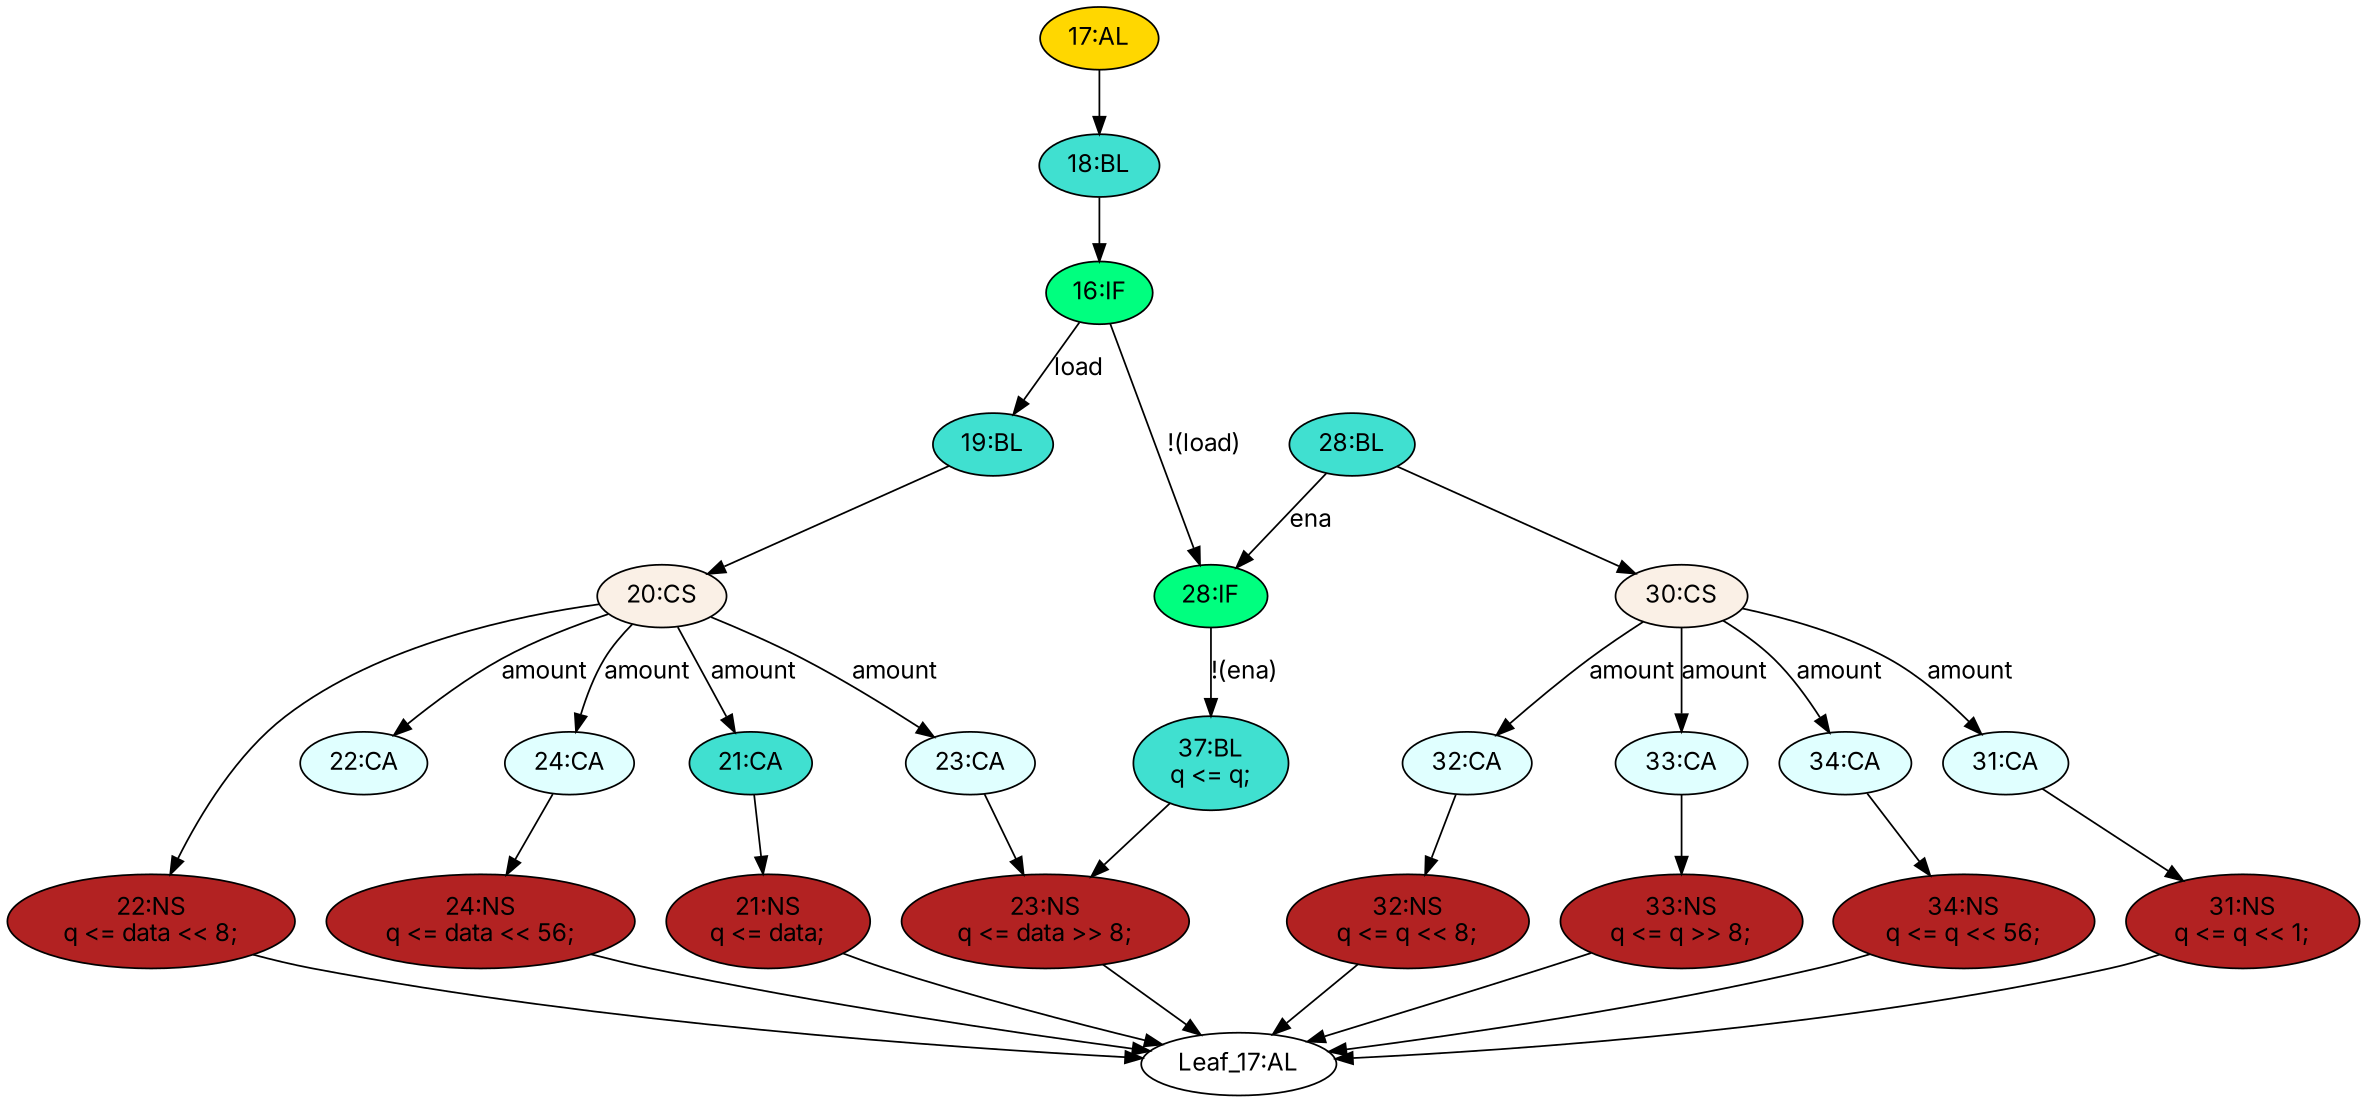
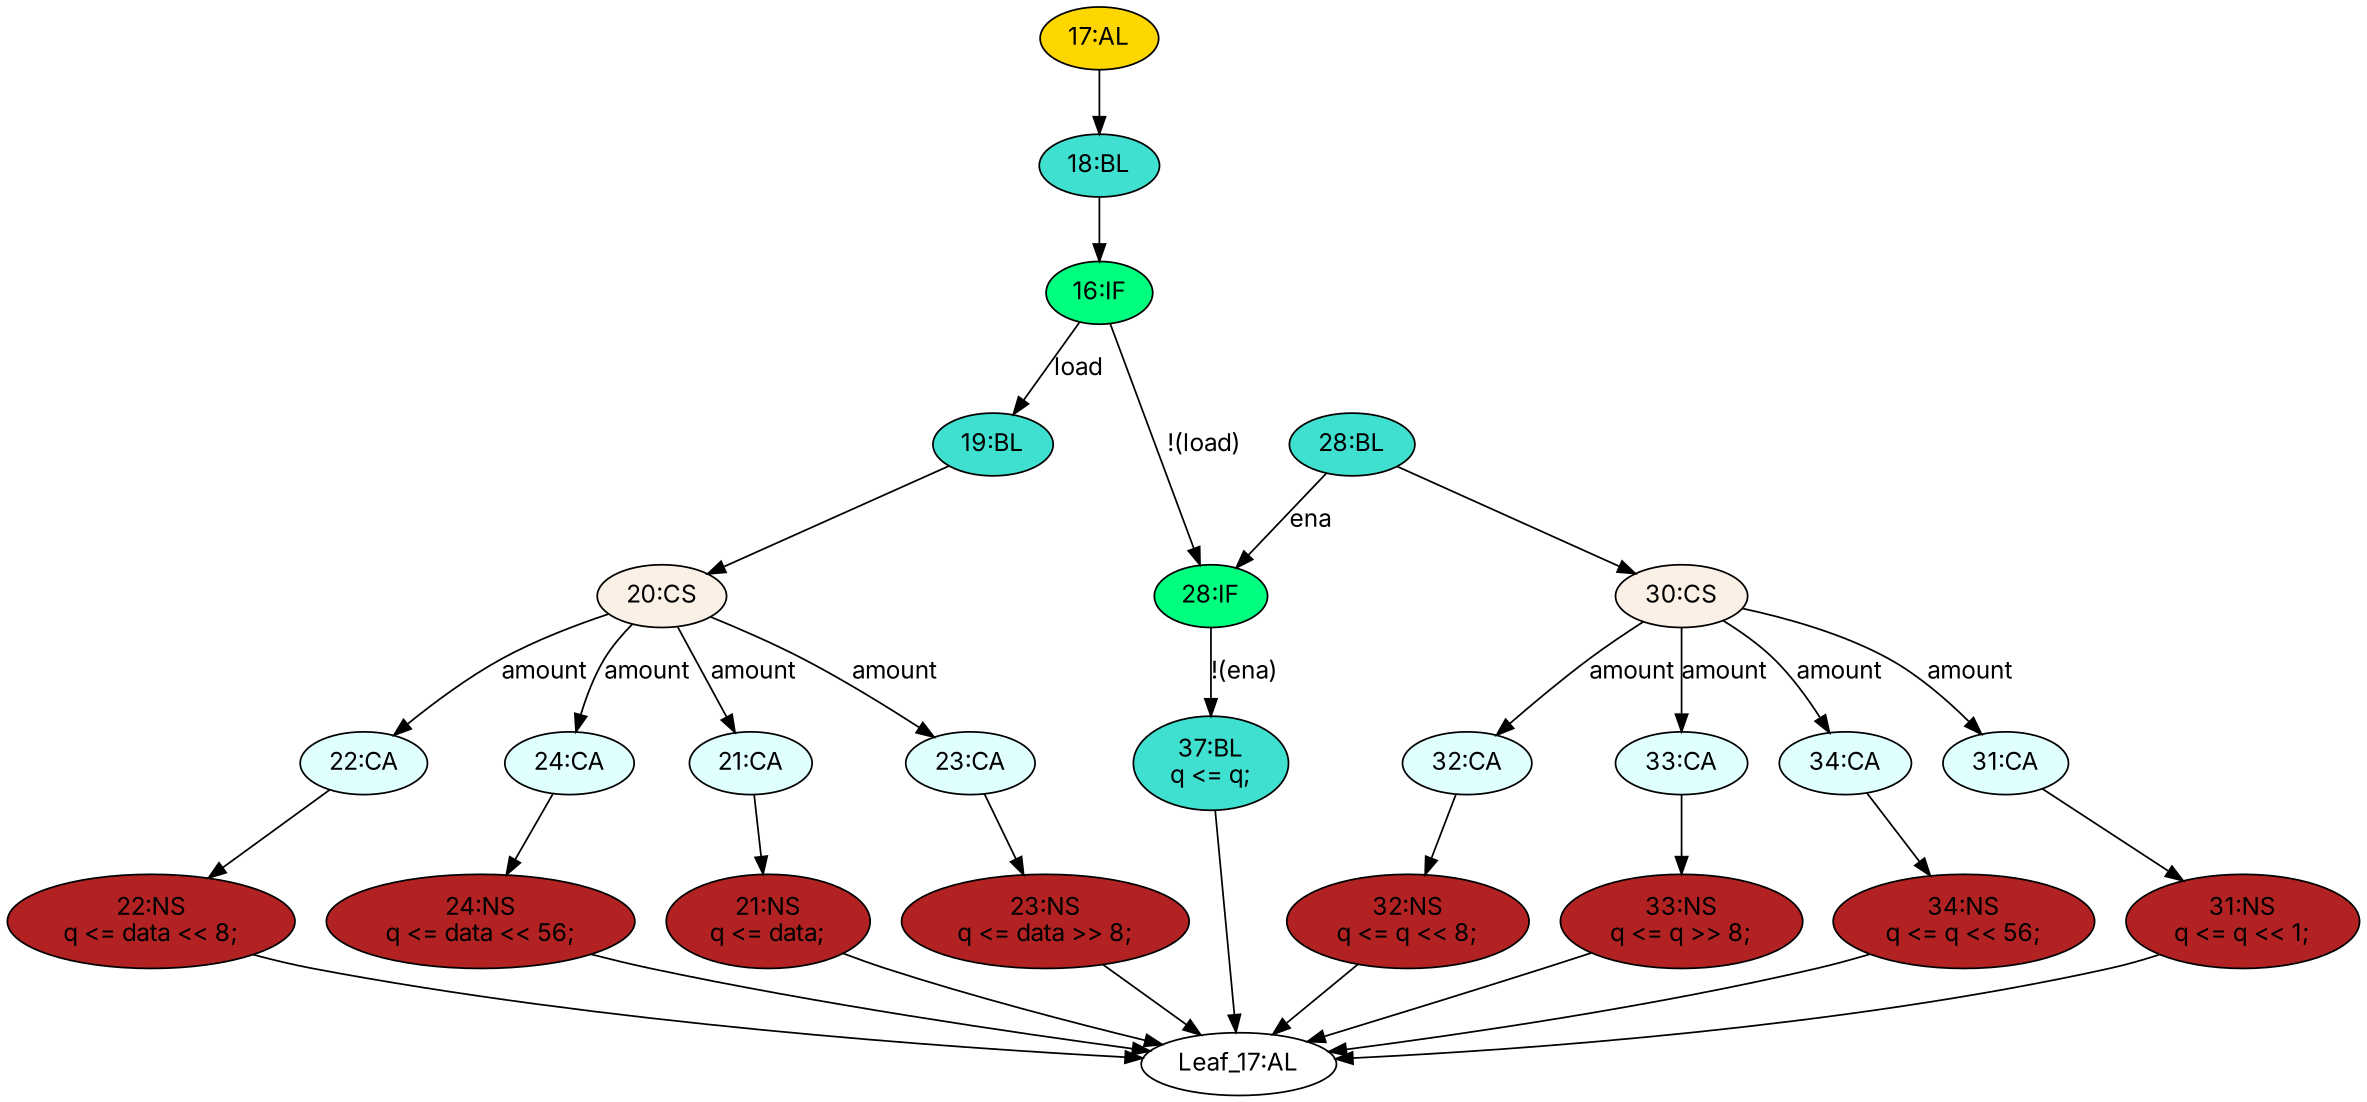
(352, 675) -> (276, 829)
(751, 763) -> (751, 763)
(1137, 834) -> (1225, 912)
